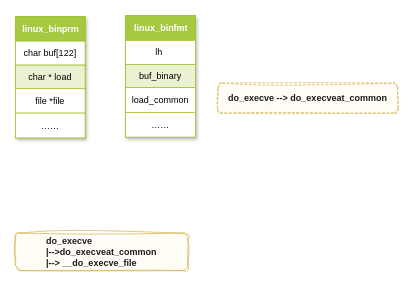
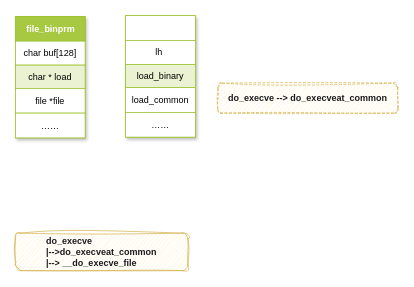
(161, 28) -> (161, 28)
(51, 29) -> (51, 29)
(50, 53) -> (50, 53)
(161, 76) -> (161, 76)
